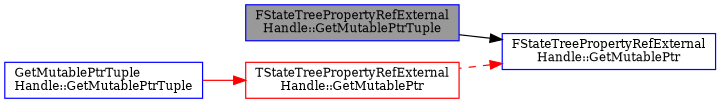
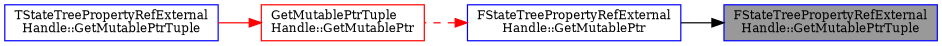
(475, 36) -> (696, 23)
(104, 80) -> (111, 23)
(352, 80) -> (343, 23)
